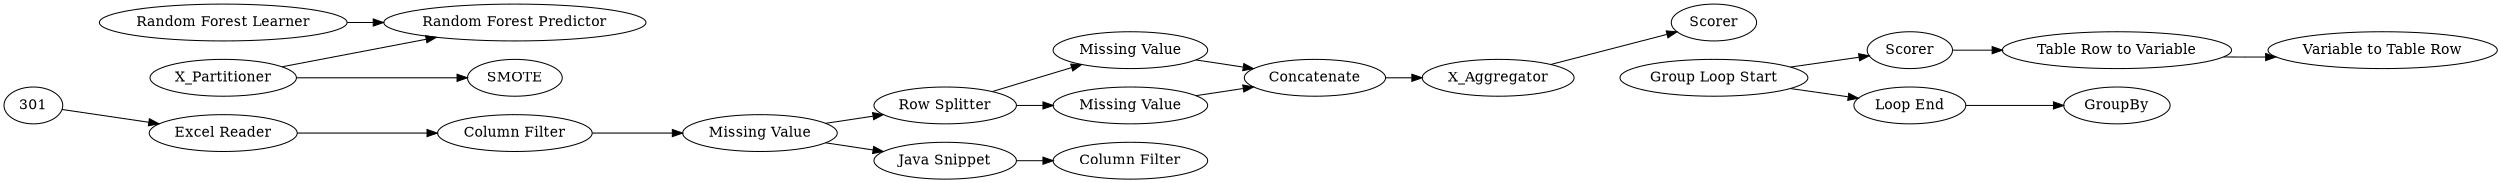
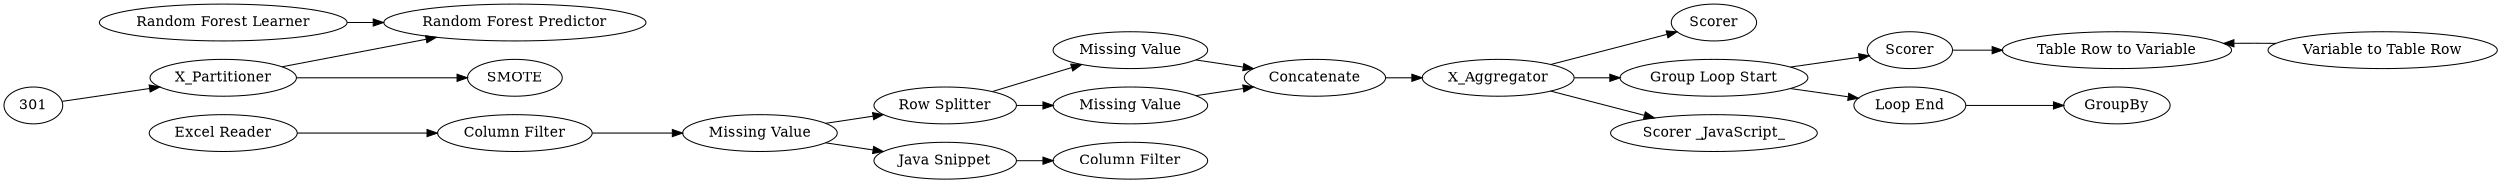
(2245, 57) -> (2255, 43)
none -> (1592, 78)
(105, 116) -> (106, 95)
none -> (1714, 133)
